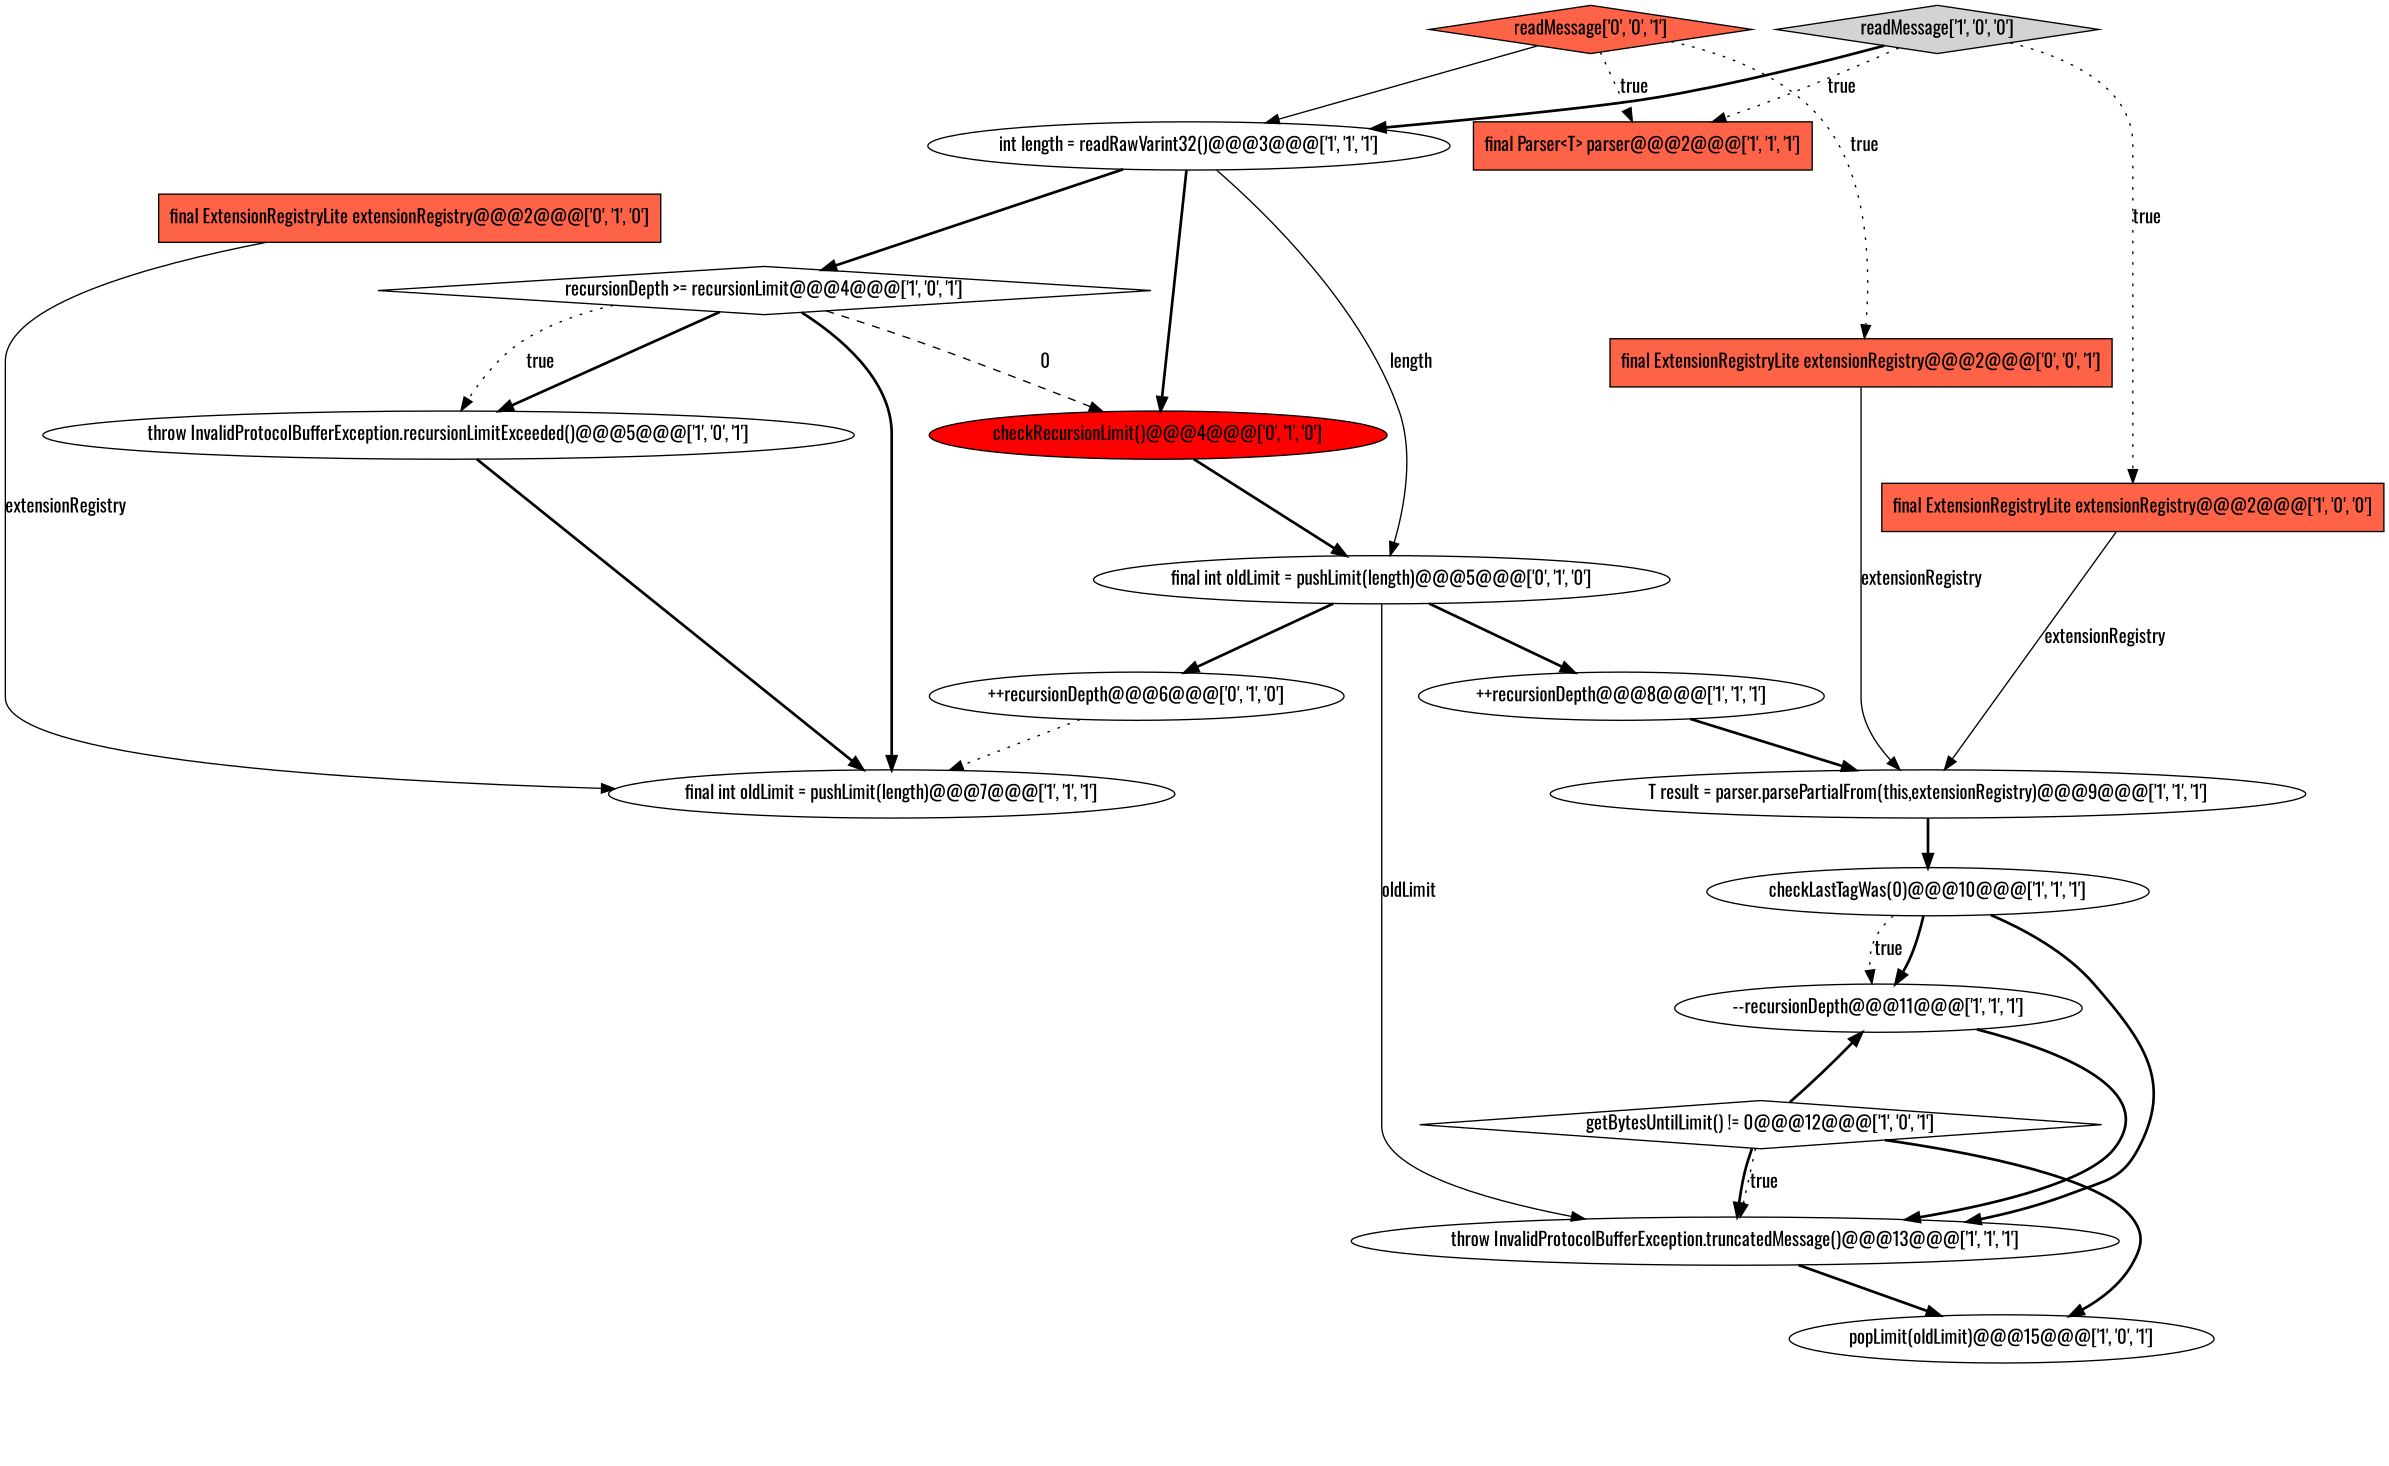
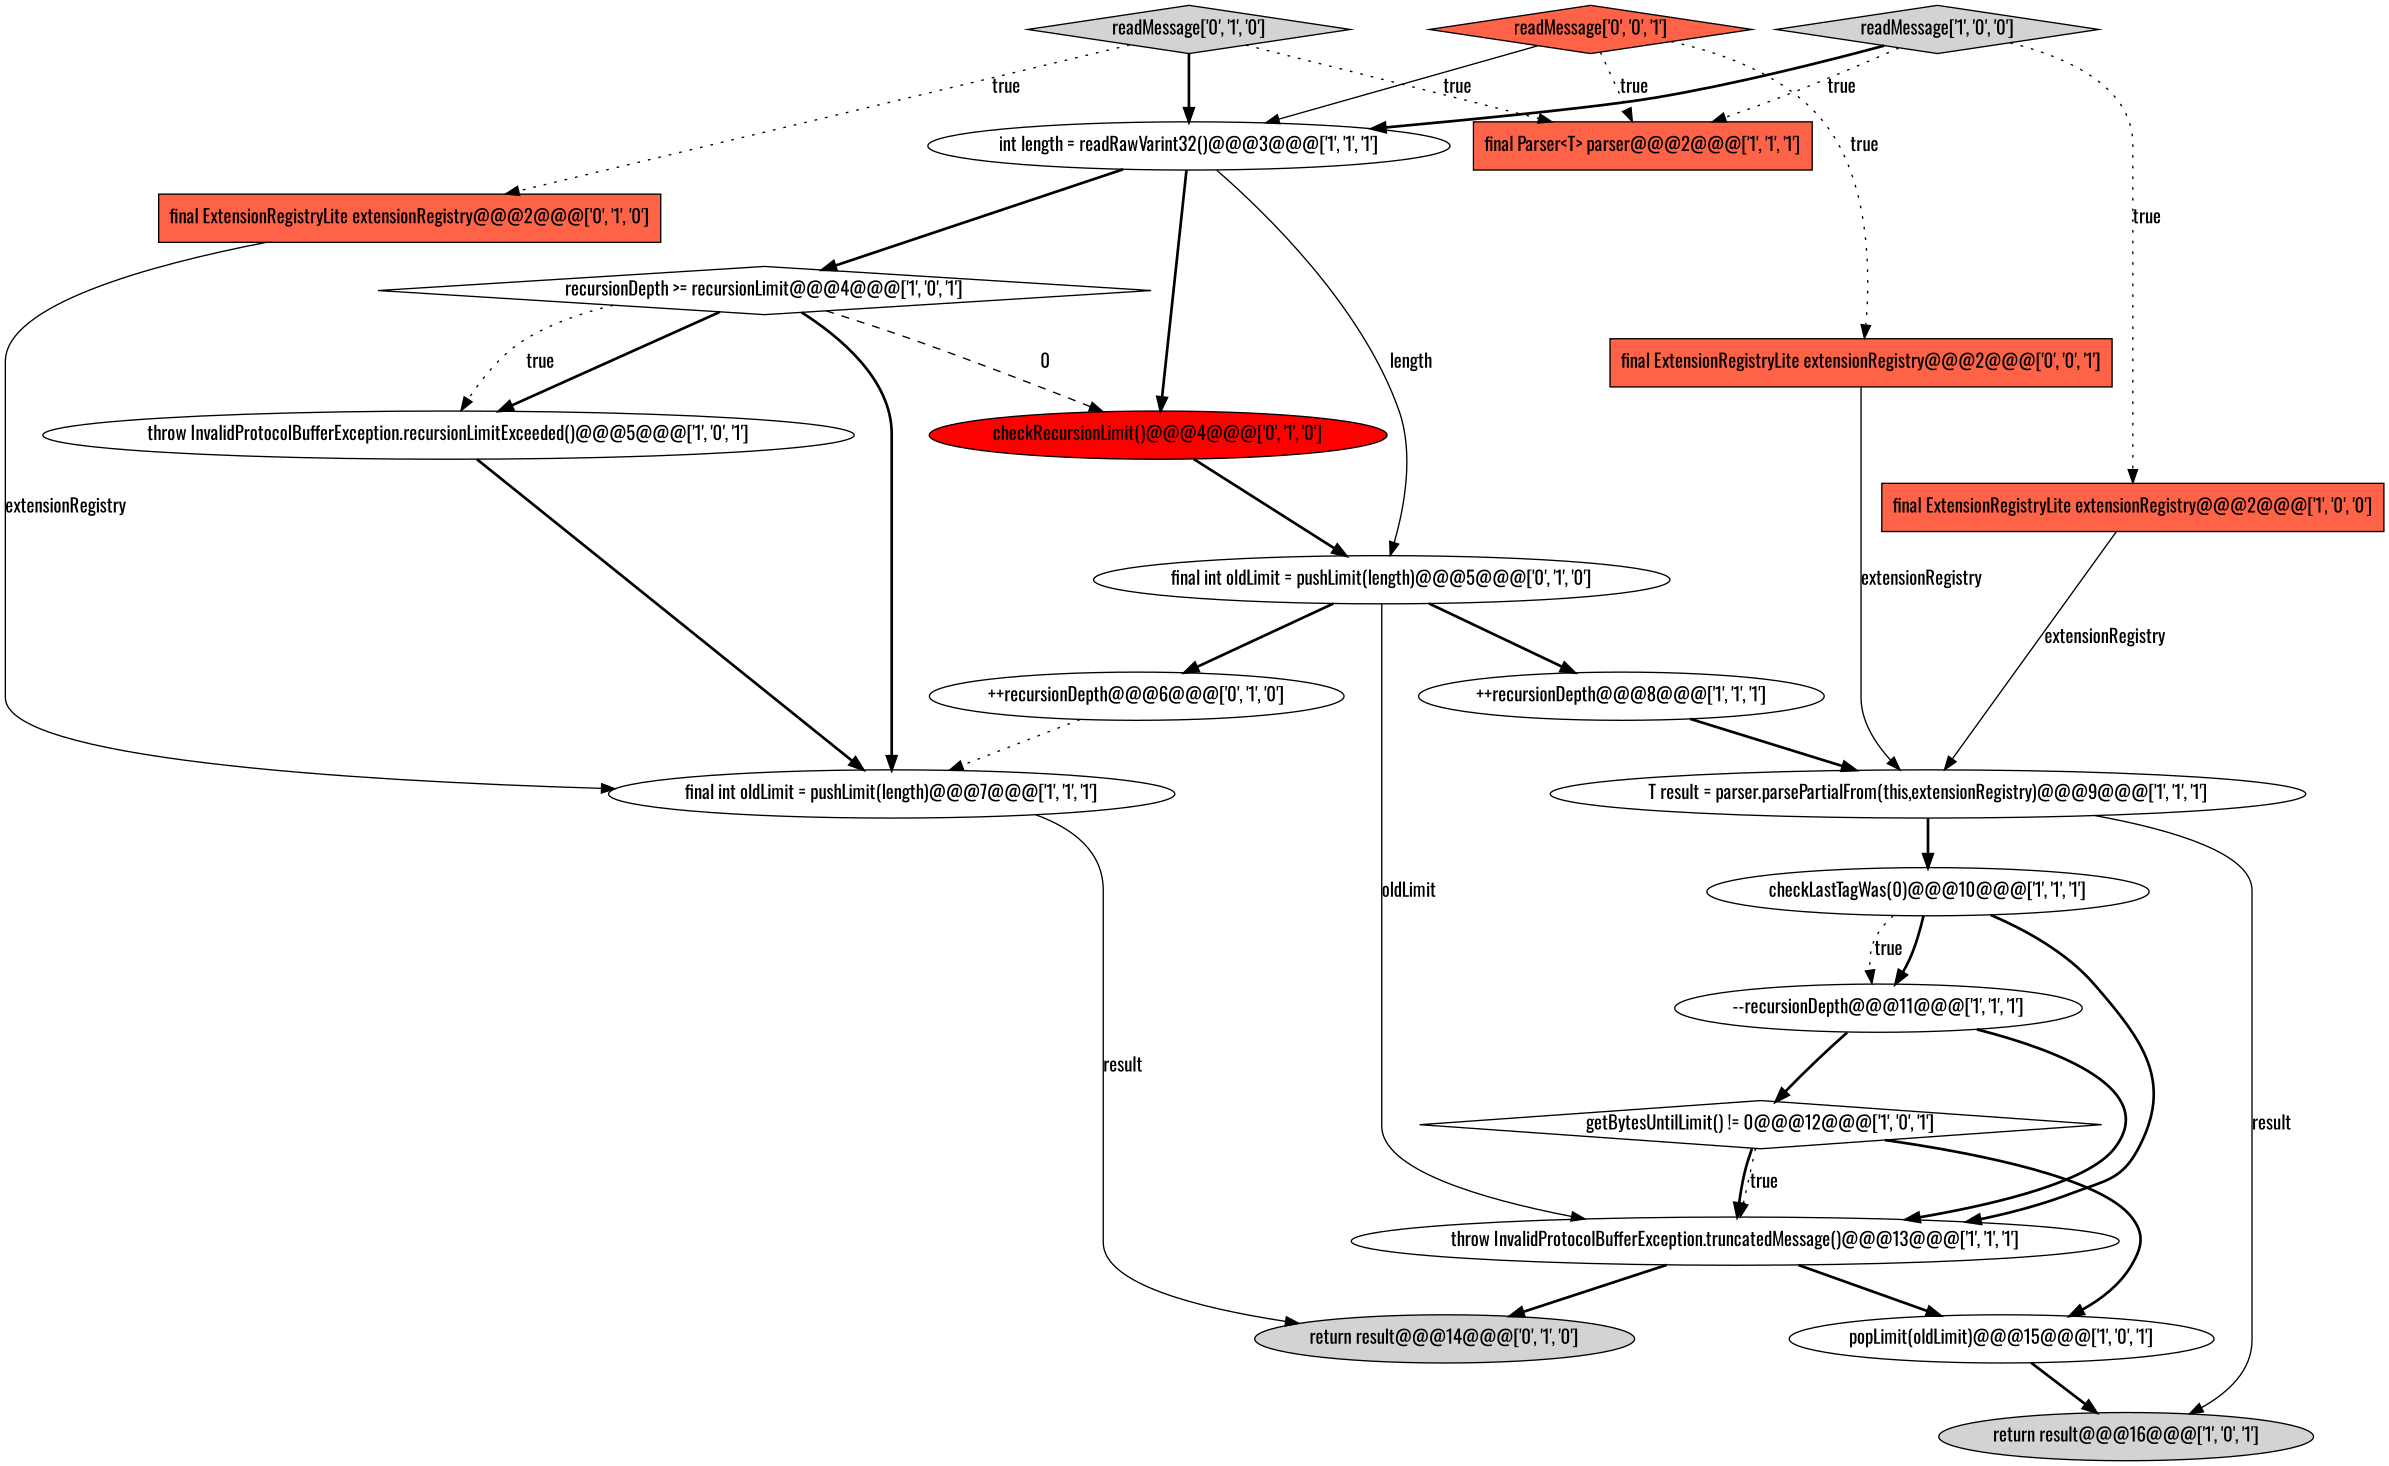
none -> (1189, 29)
(1822, 1073) -> (1816, 1061)
none -> (1445, 1339)
none -> (2126, 1437)
